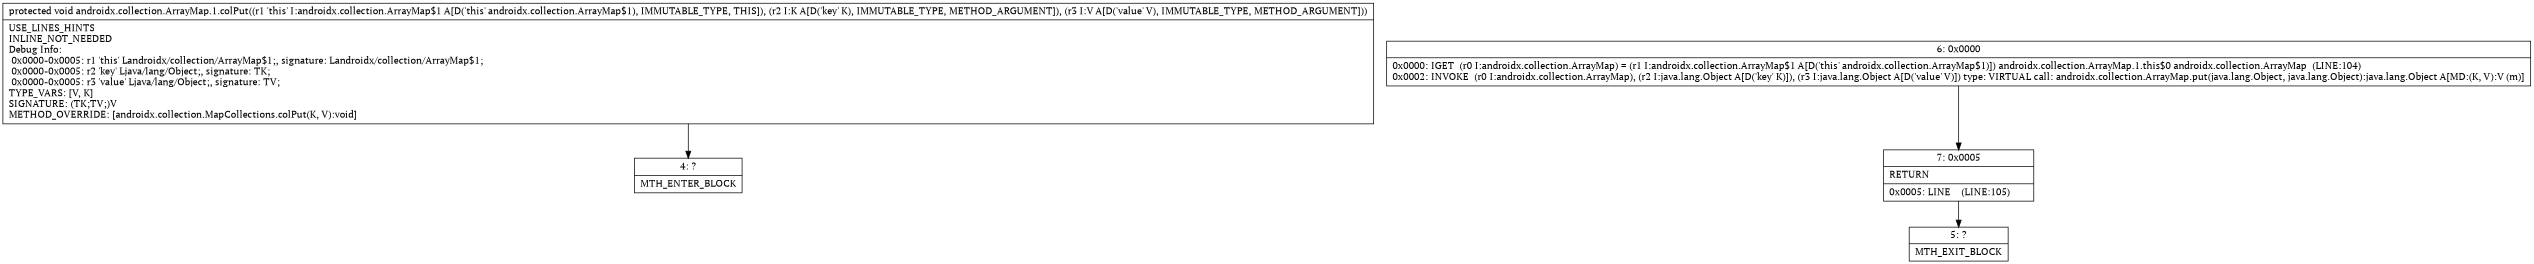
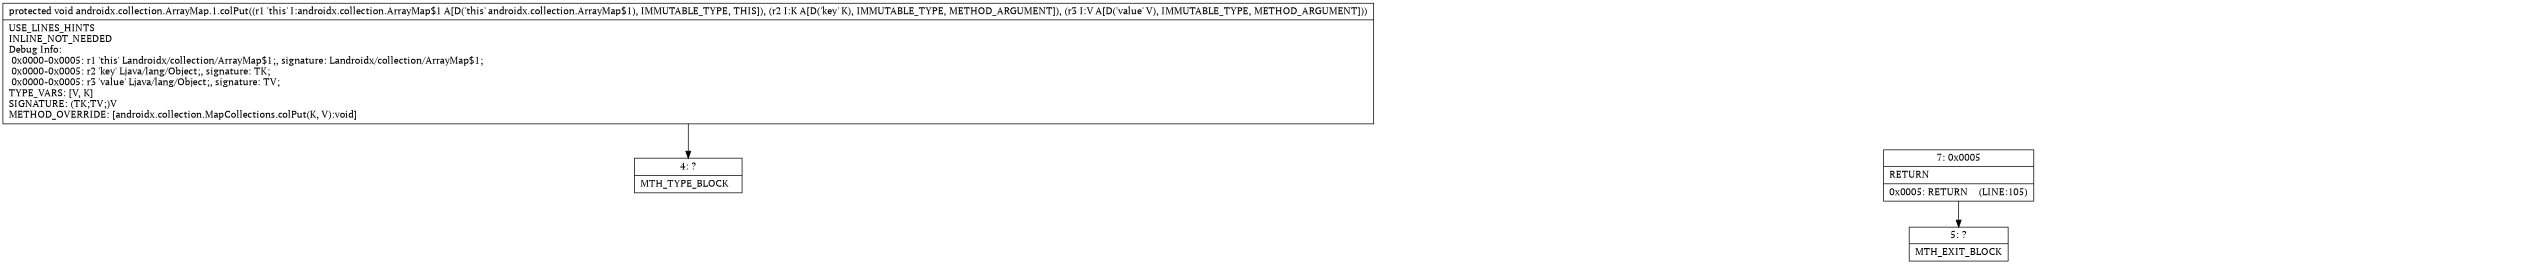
(1959, 64) -> none
(688, 184) -> (685, 184)
(1950, 192) -> (1959, 192)
